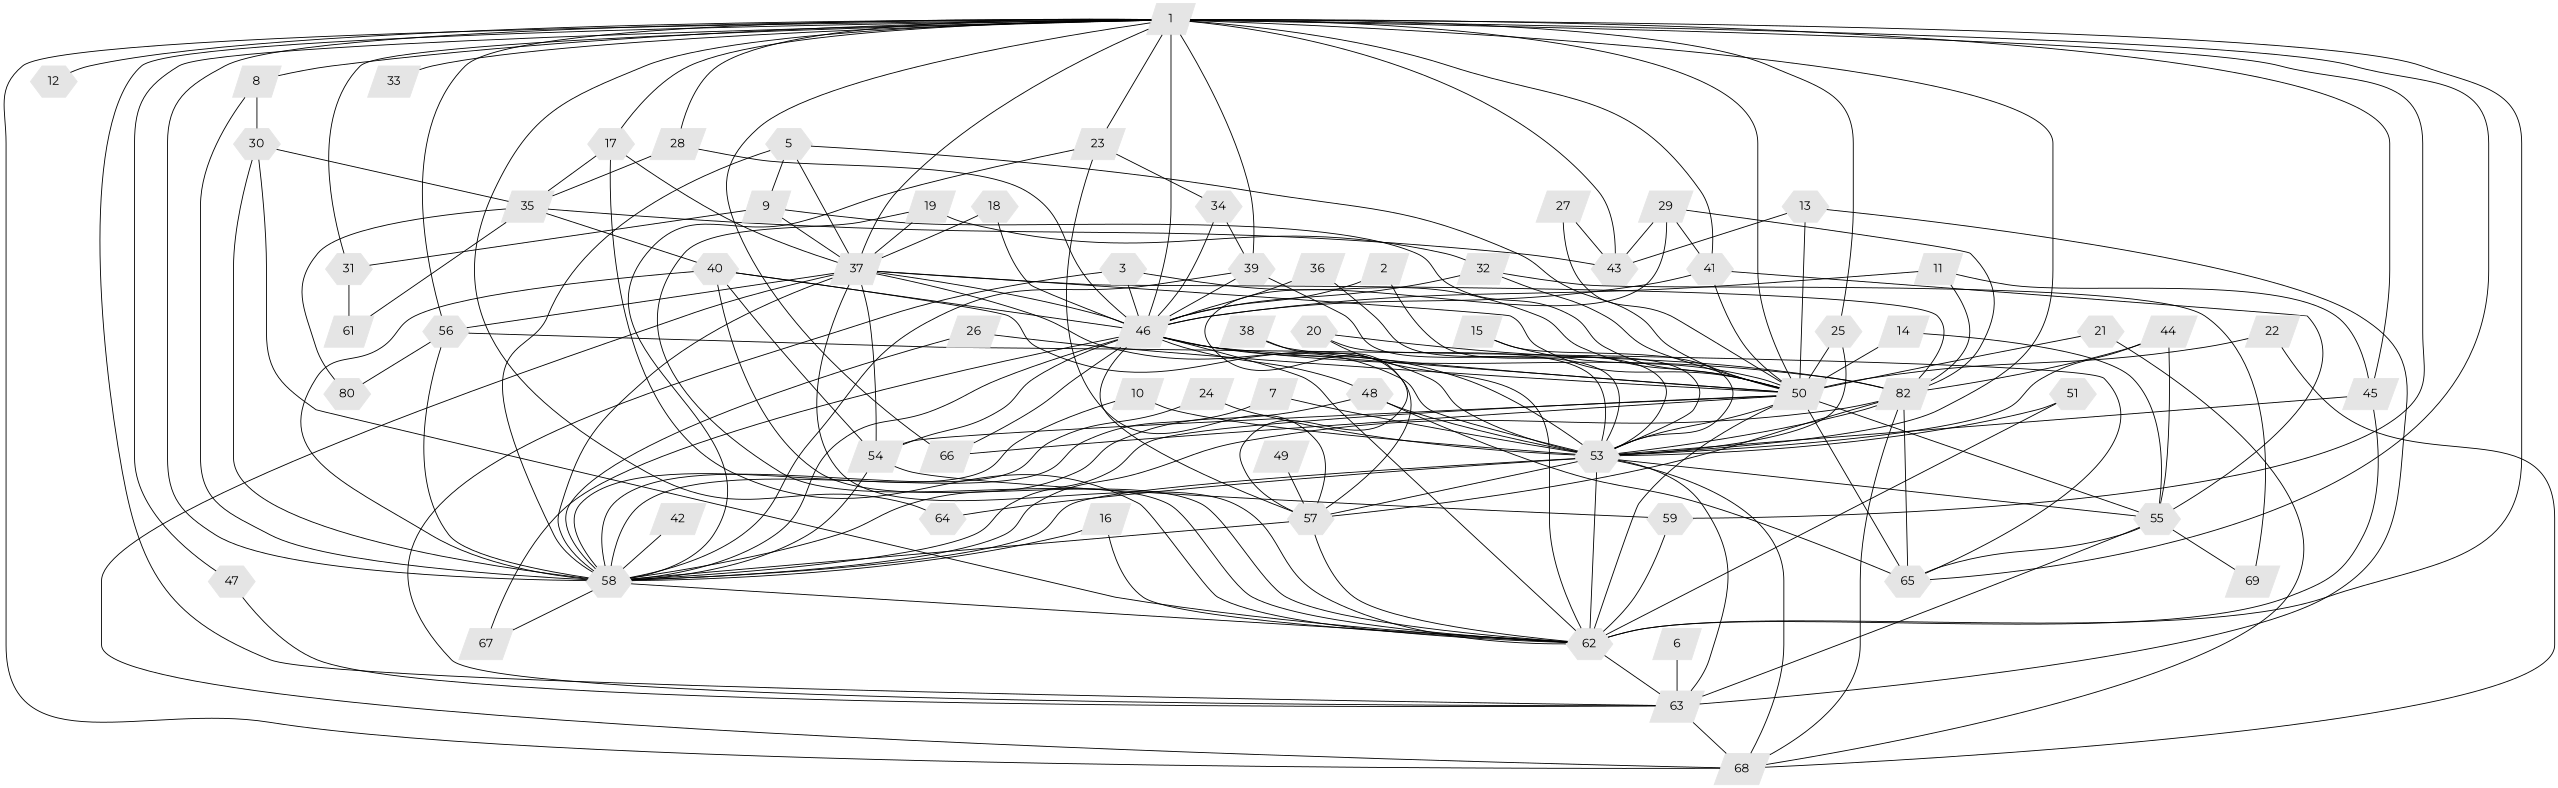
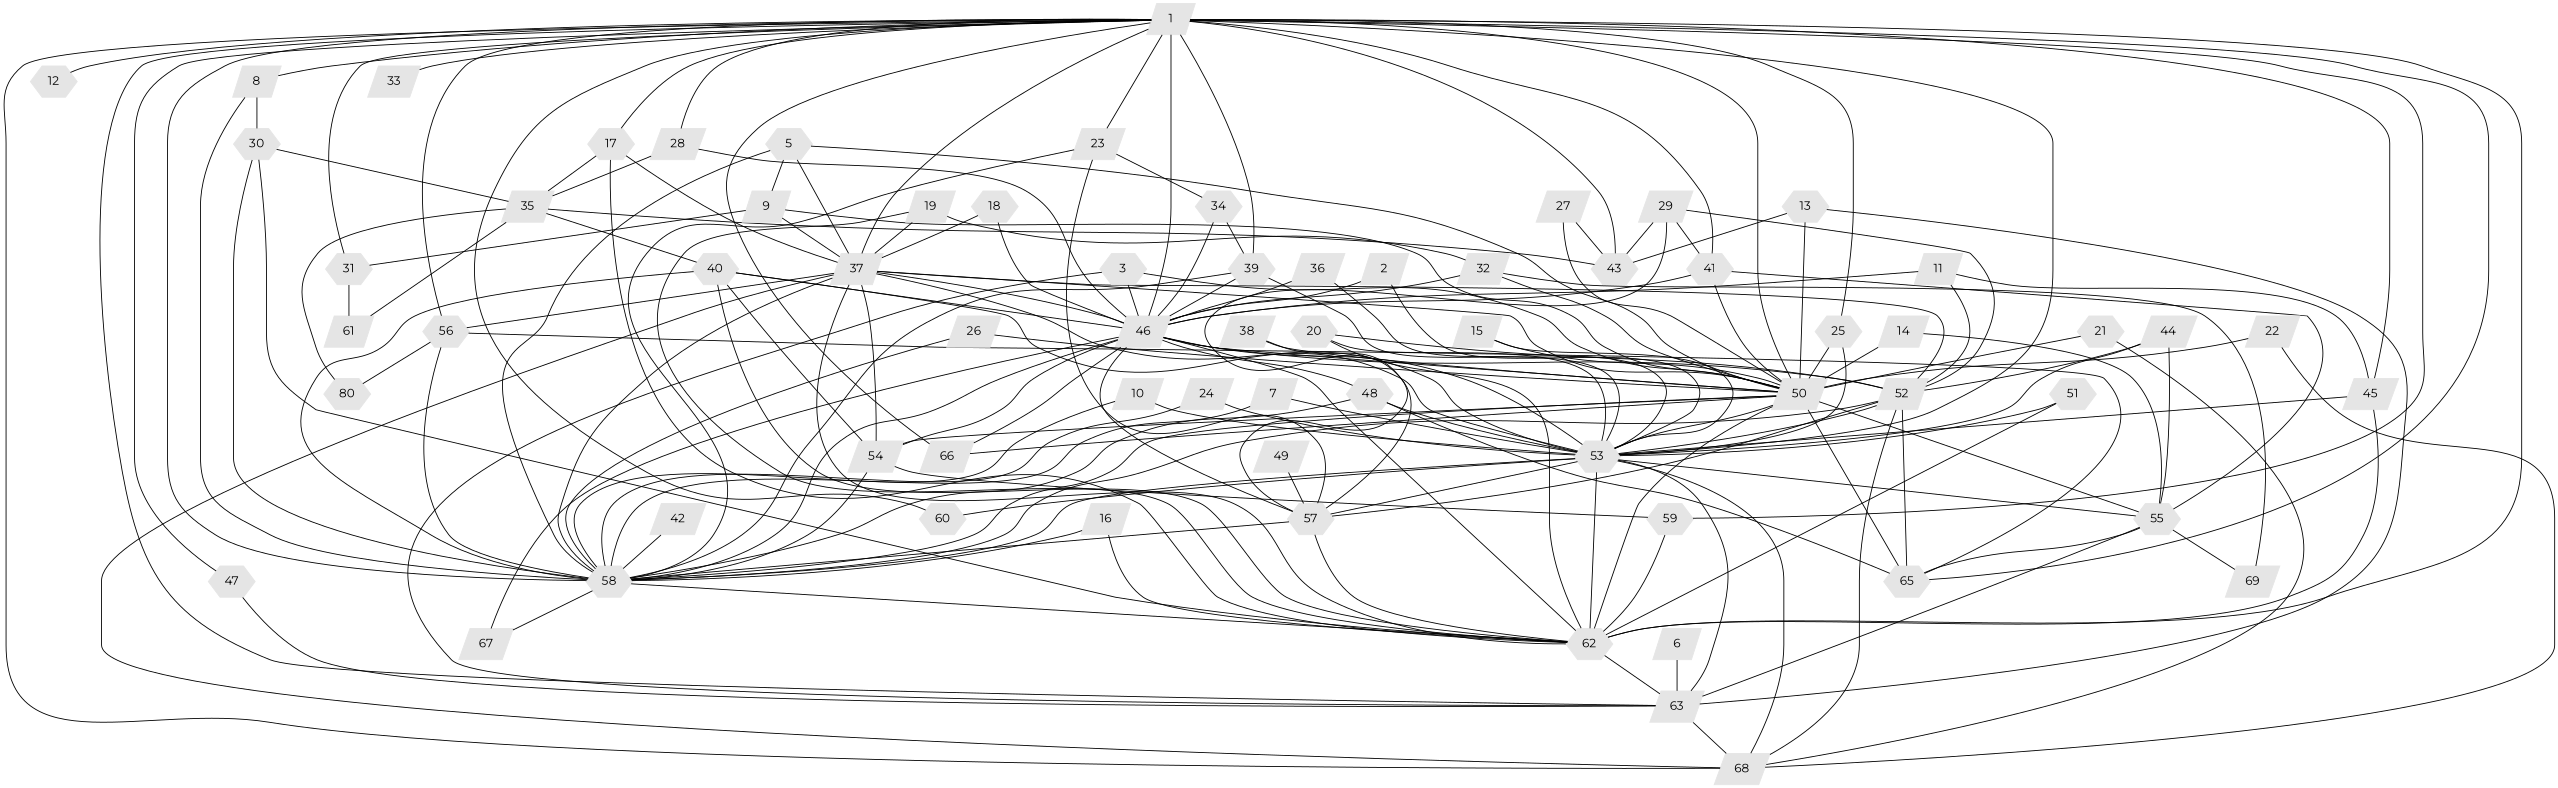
(1904, 394) -> (1902, 394)
(943, 519) -> (943, 519)
